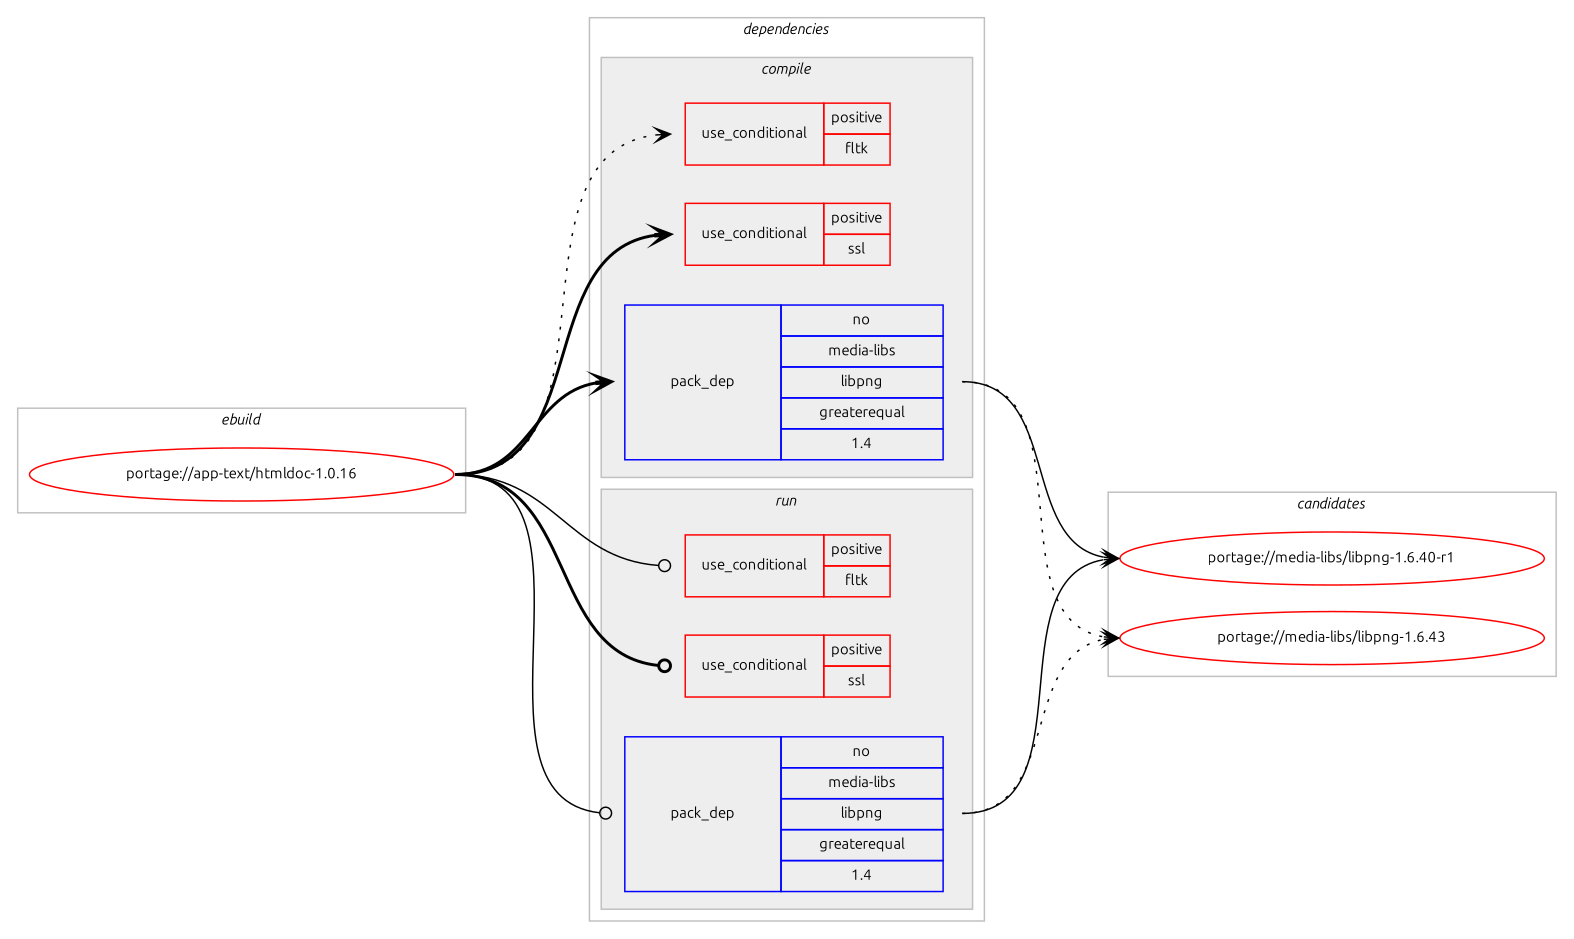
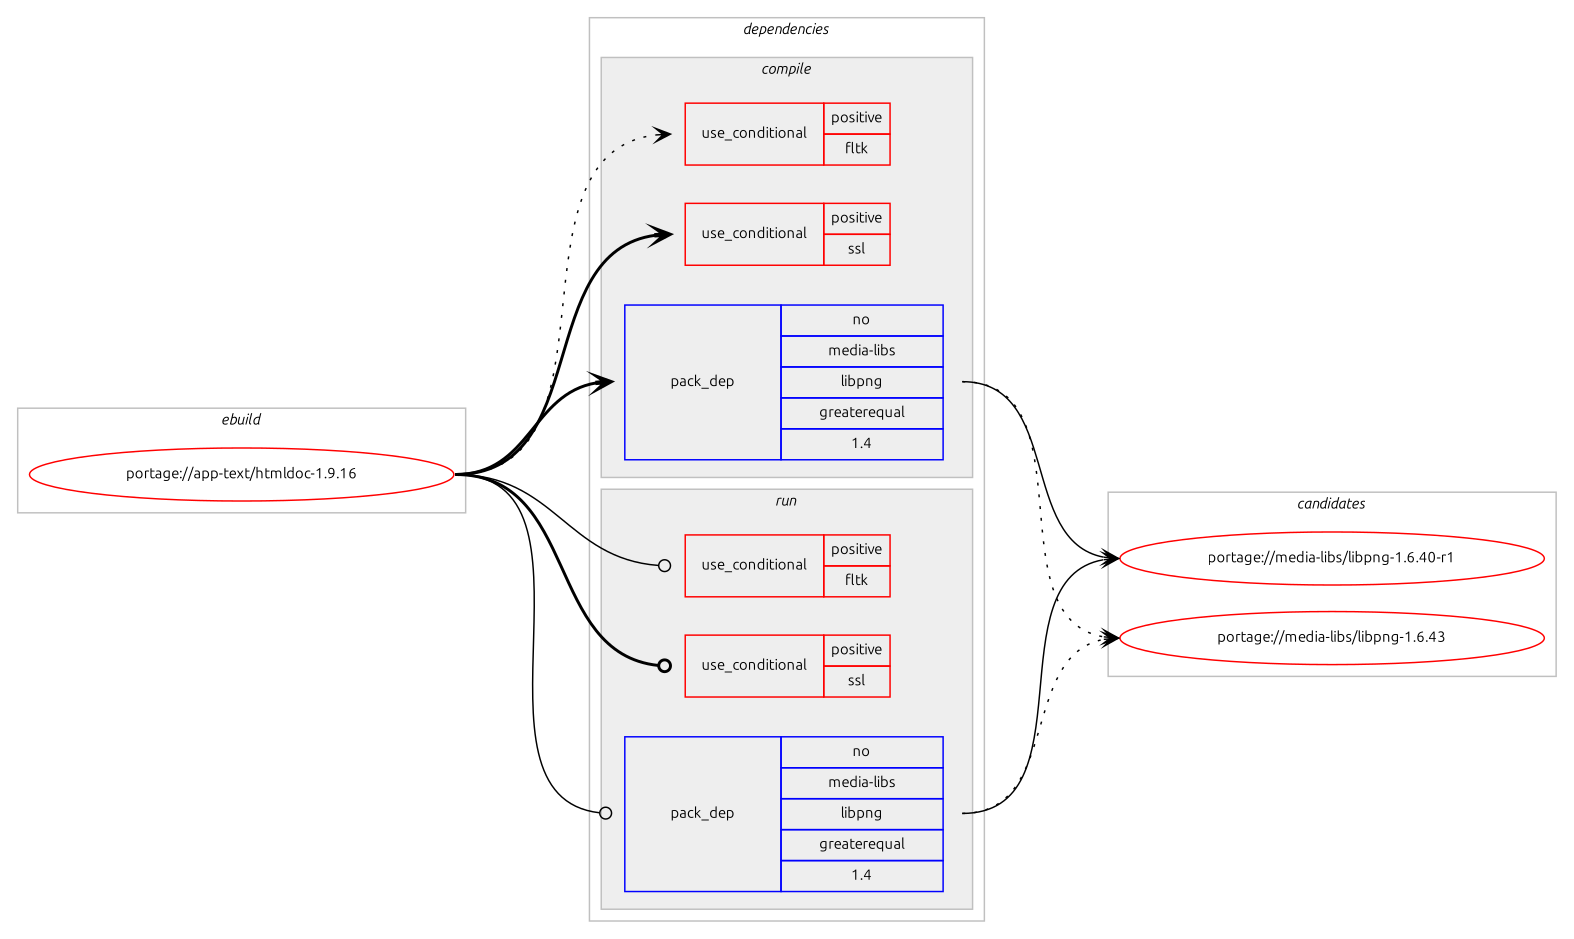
(242, 475) -> (242, 475)
